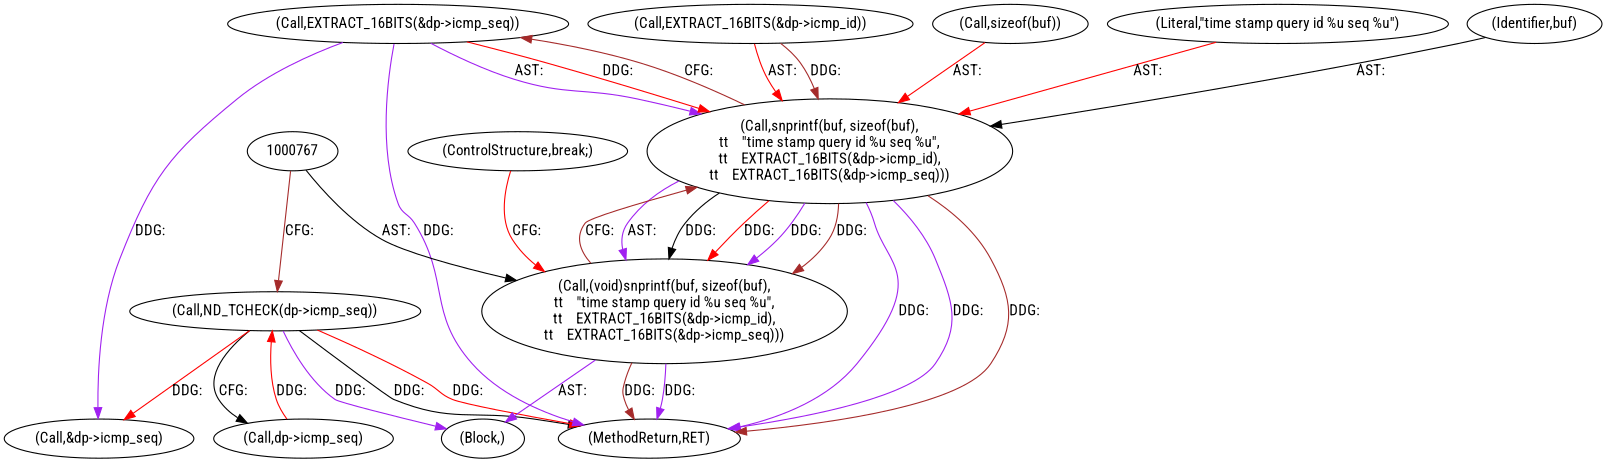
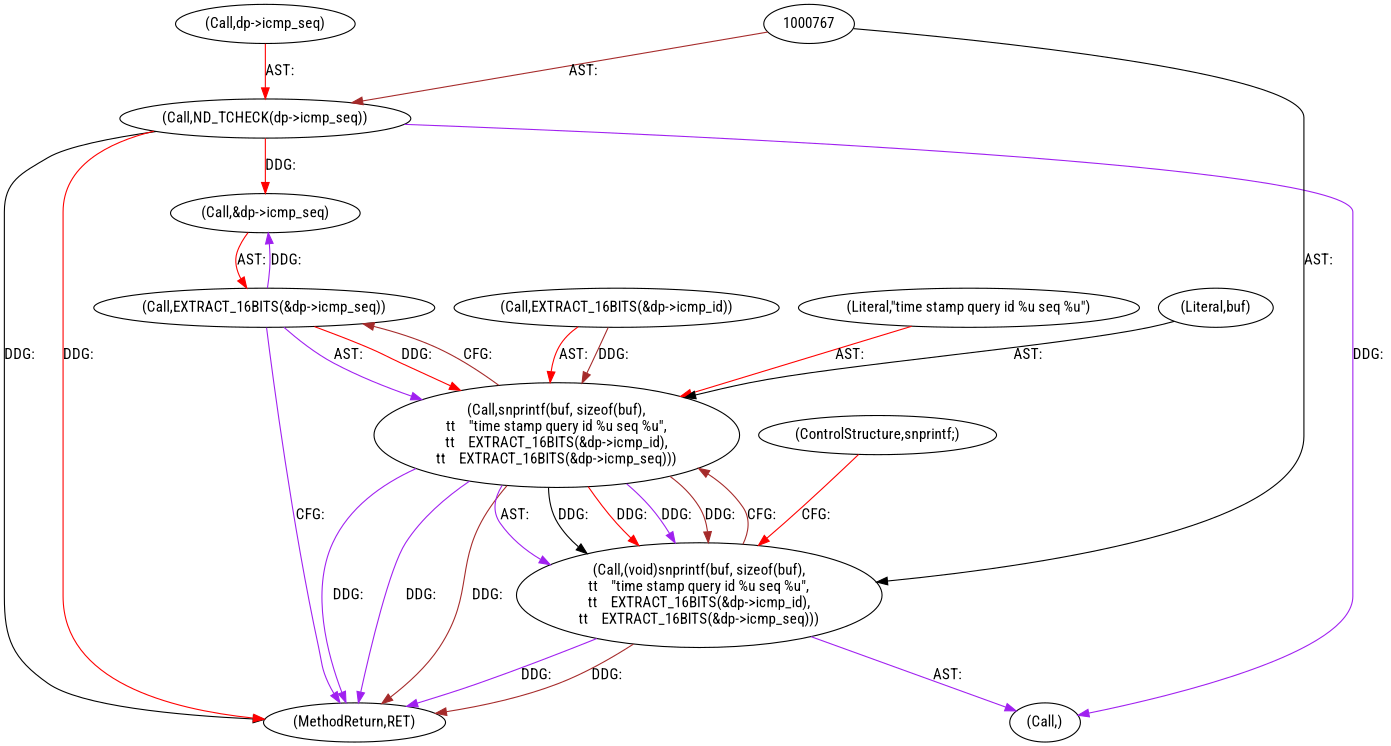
(1010, 24) -> none
(1535, 24) -> (1216, 308)
(518, 151) -> (878, 435)
(301, 231) -> (585, 71)
(440, 231) -> (312, 515)
none -> (236, 255)
(216, 373) -> none
(293, 391) -> (282, 71)
(483, 439) -> (1045, 722)
